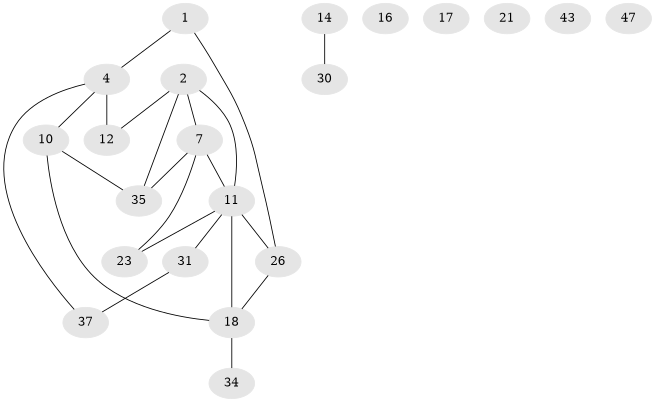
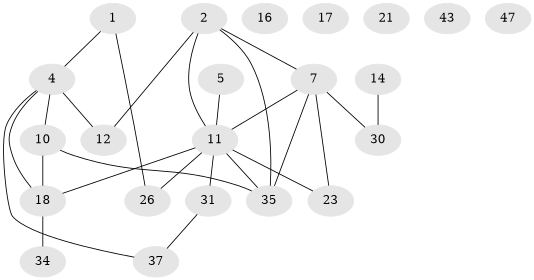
none -> (221, 79)
none -> (346, 110)
none -> (242, 171)
(255, 292) -> (10, 135)
